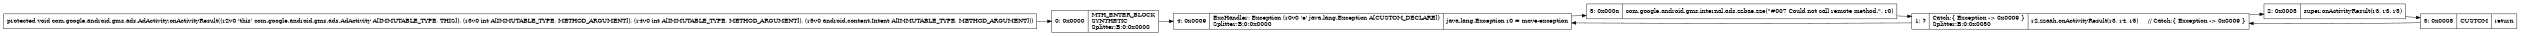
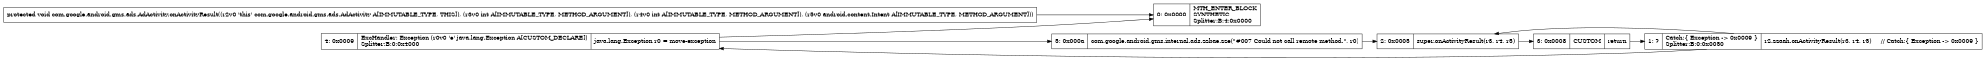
(2353, 11) -> (1466, 41)
(1902, 16) -> (1368, 41)
(1164, 21) -> (934, 30)
(1242, 24) -> (390, 44)
(1121, 27) -> (1223, 21)
